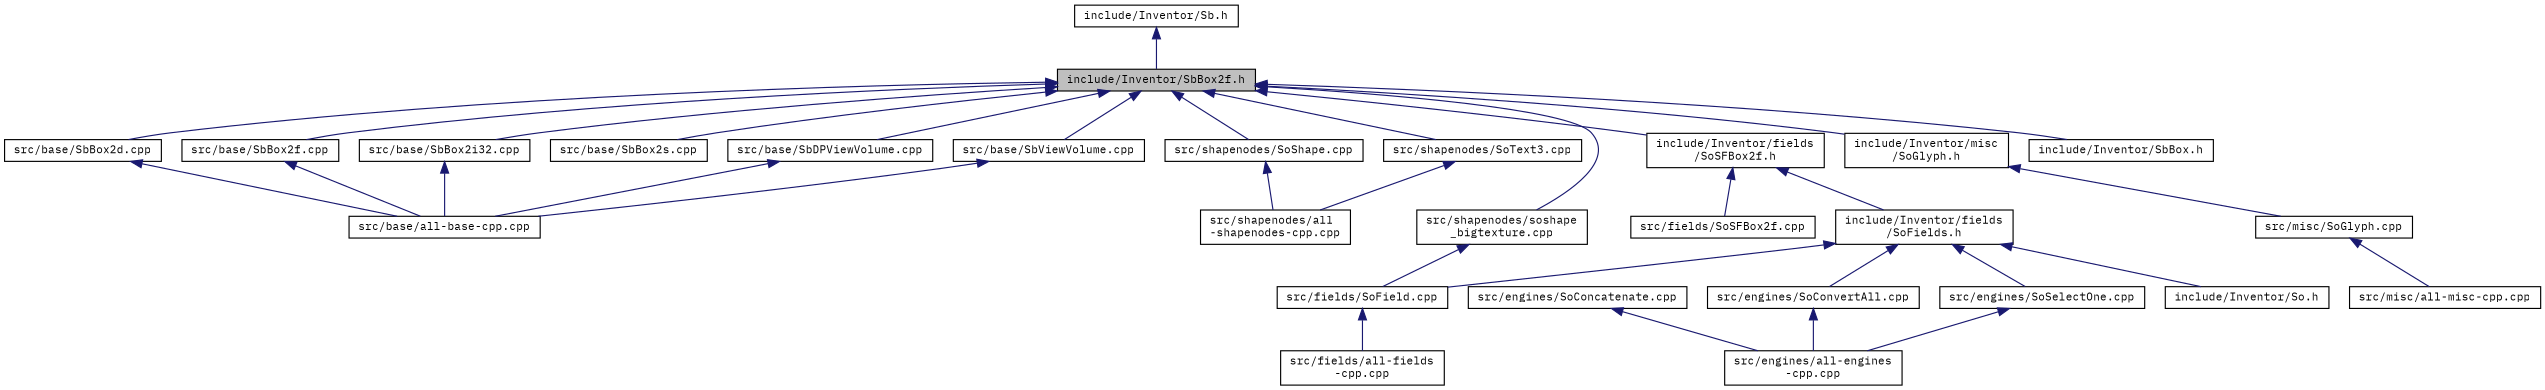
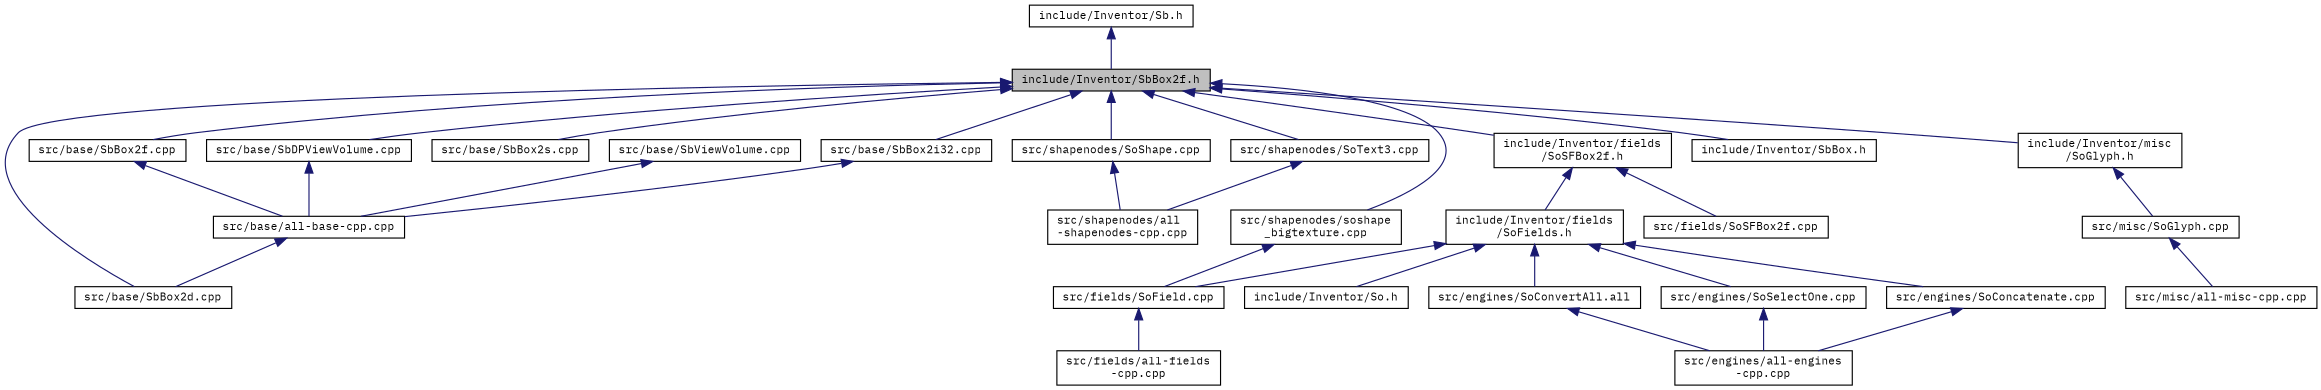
(1098, 118) -> none
(270, 190) -> (226, 265)
none -> (1779, 267)
(1813, 298) -> (1535, 298)
